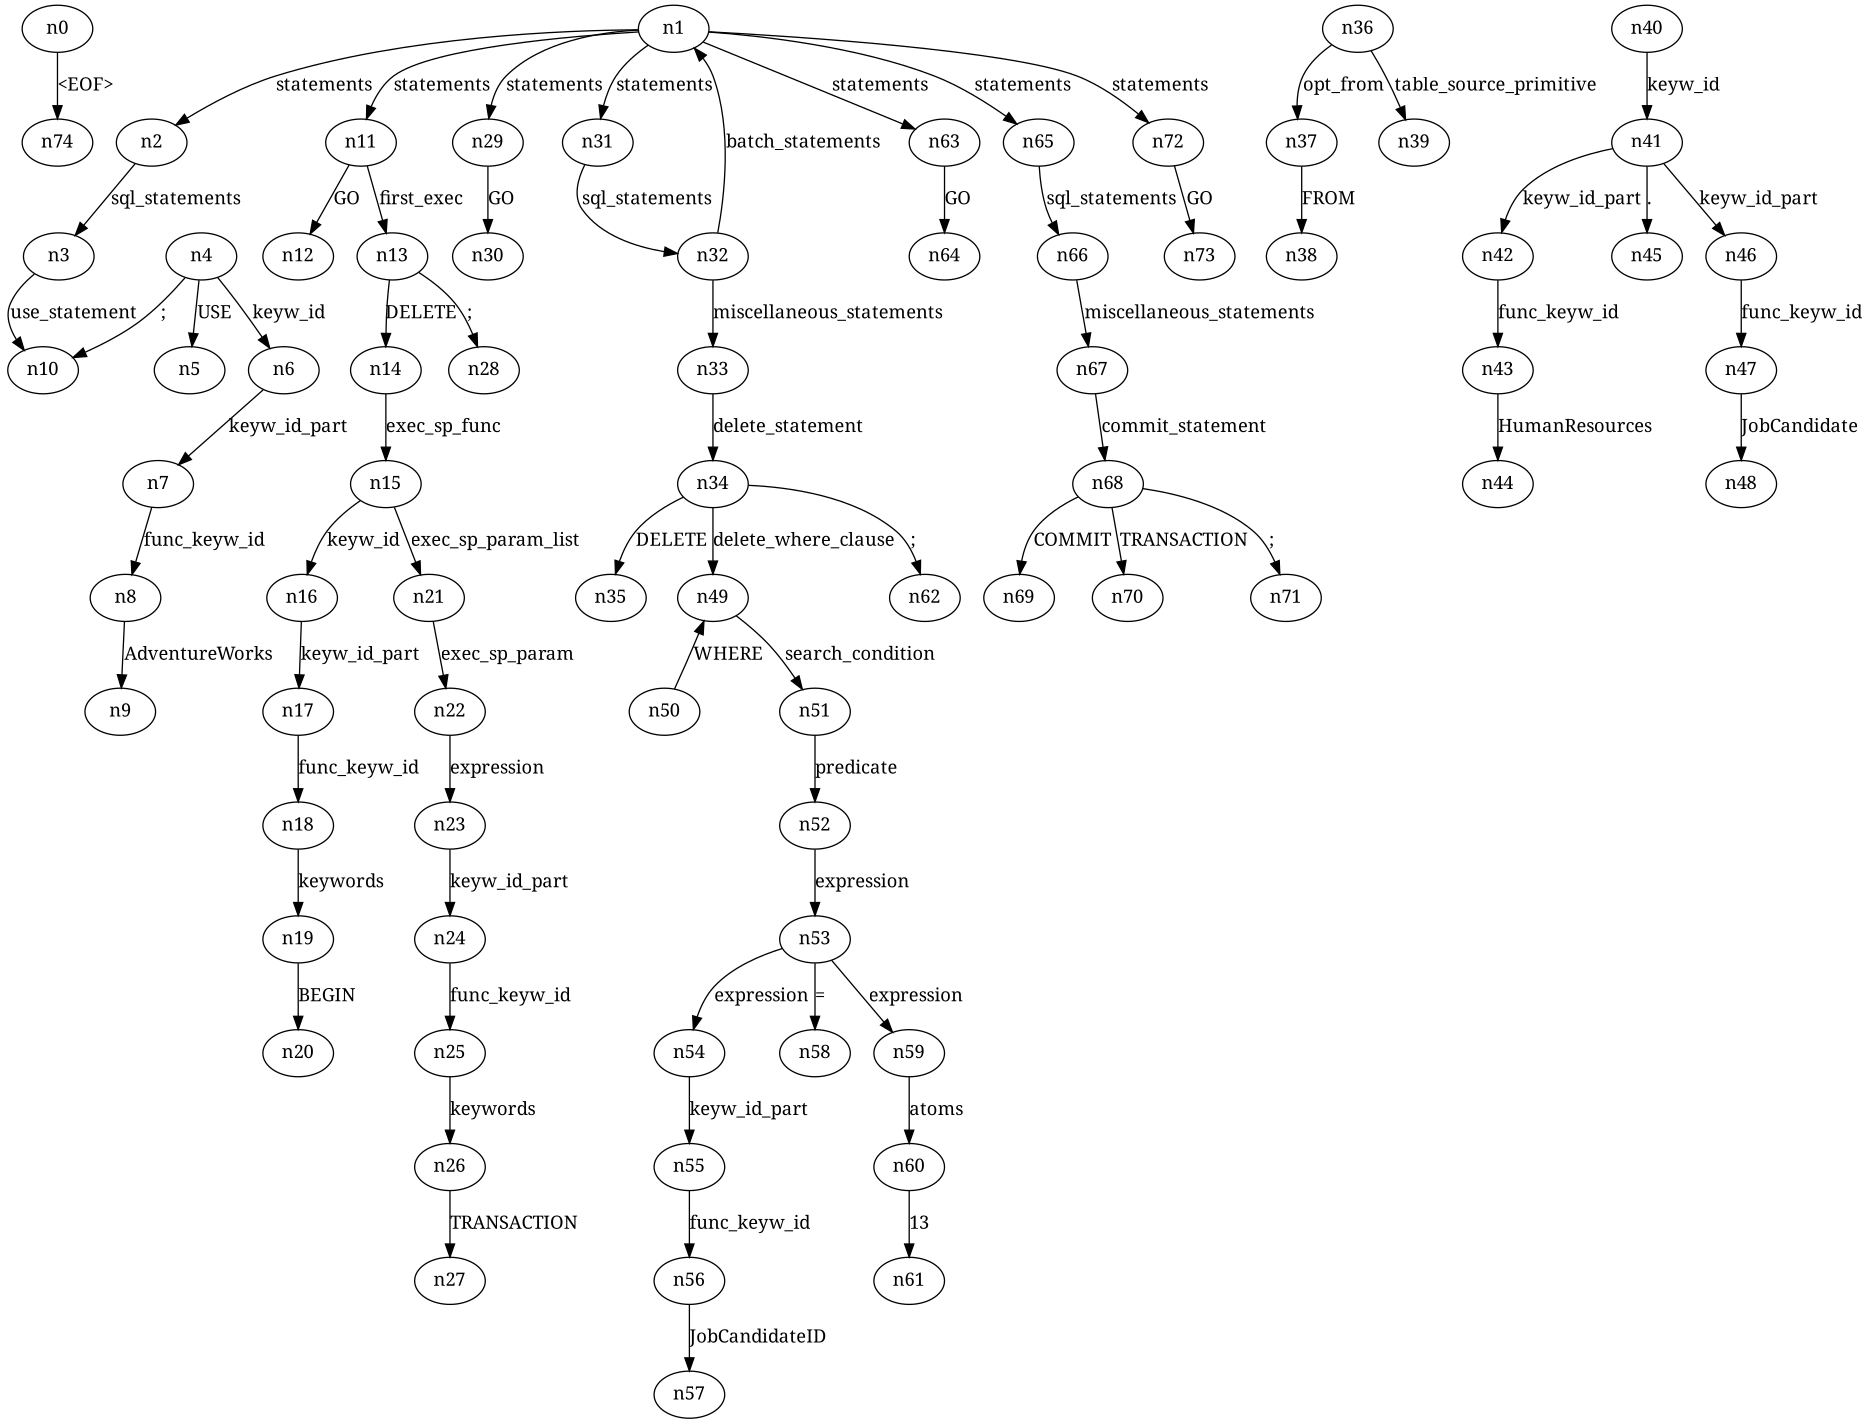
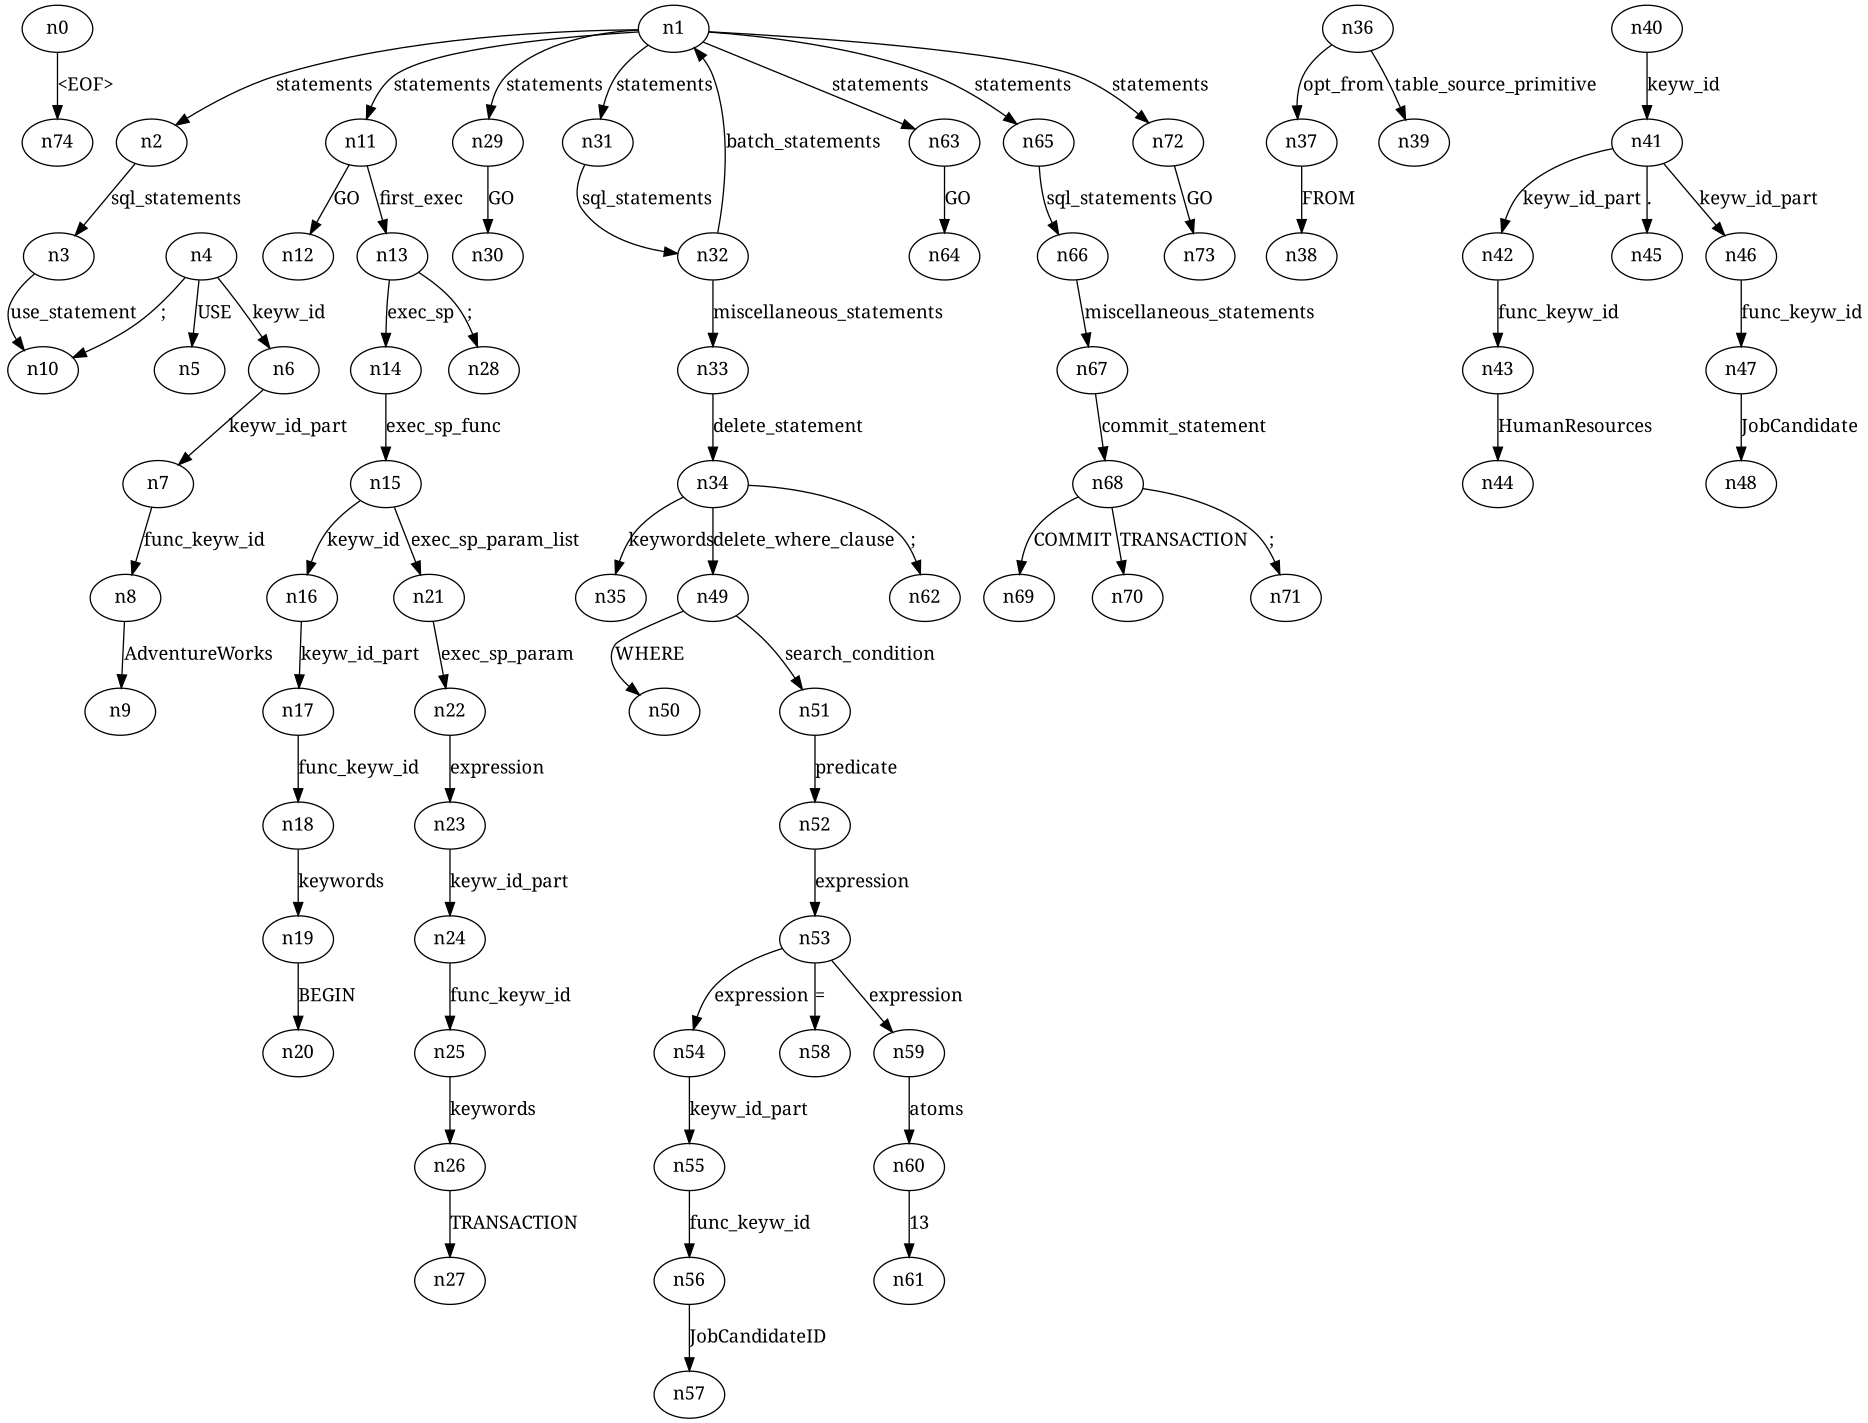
(421, 313) -> (421, 313)
(672, 541) -> (672, 541)
(687, 661) -> (627, 637)
